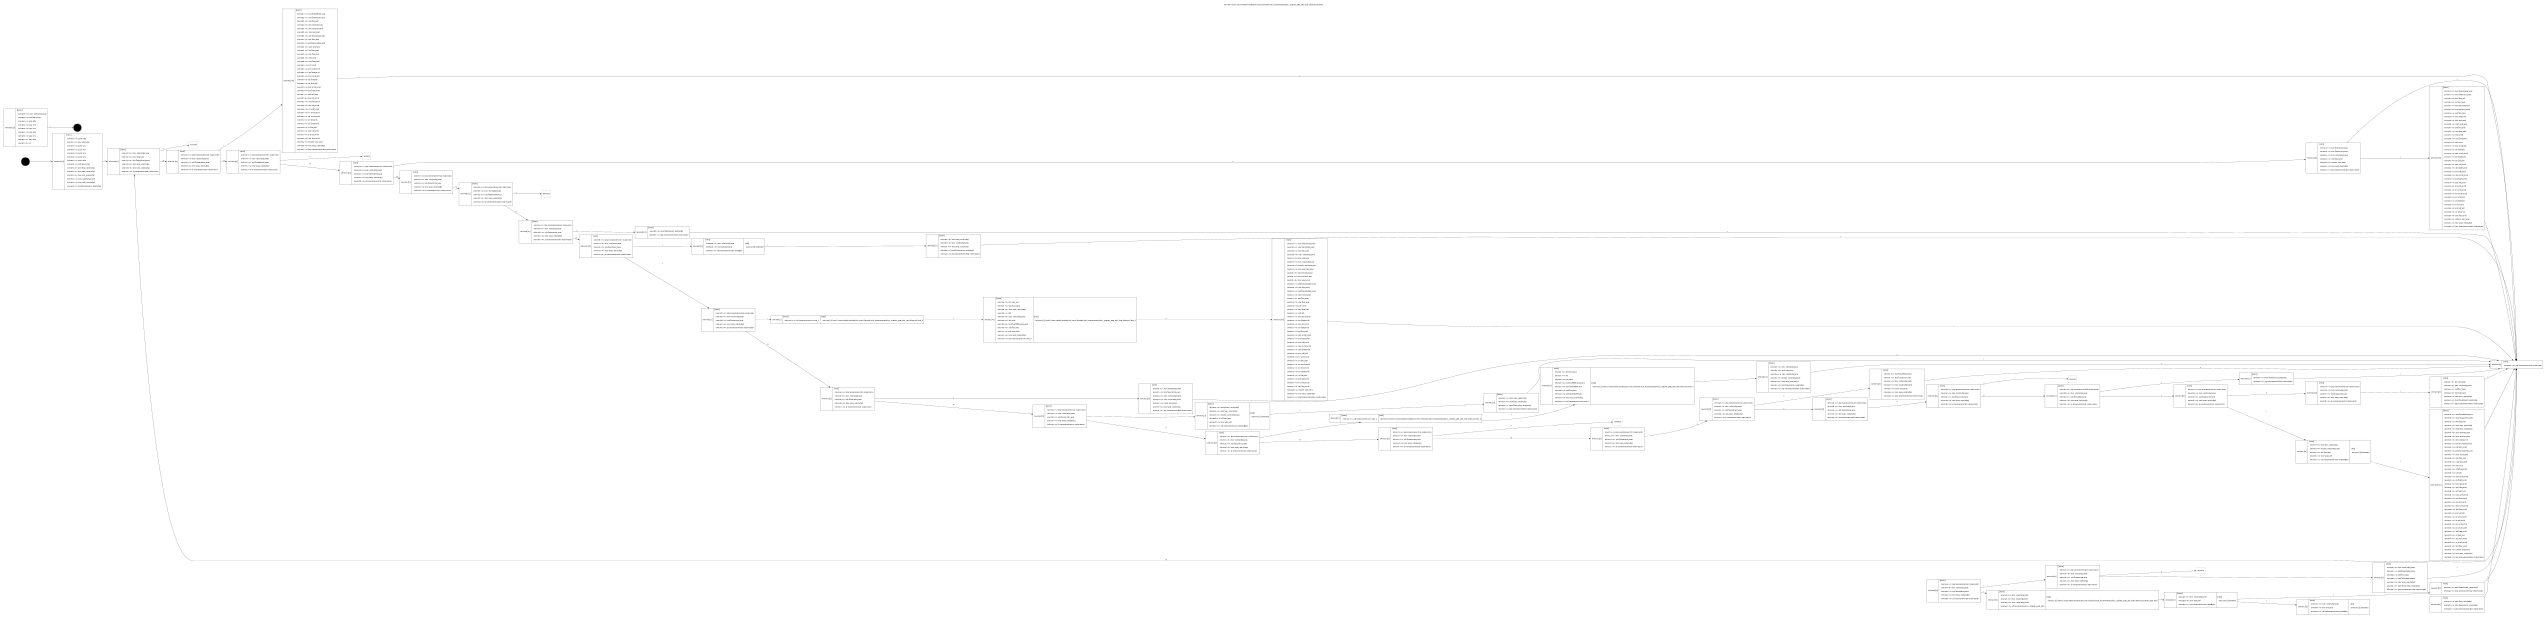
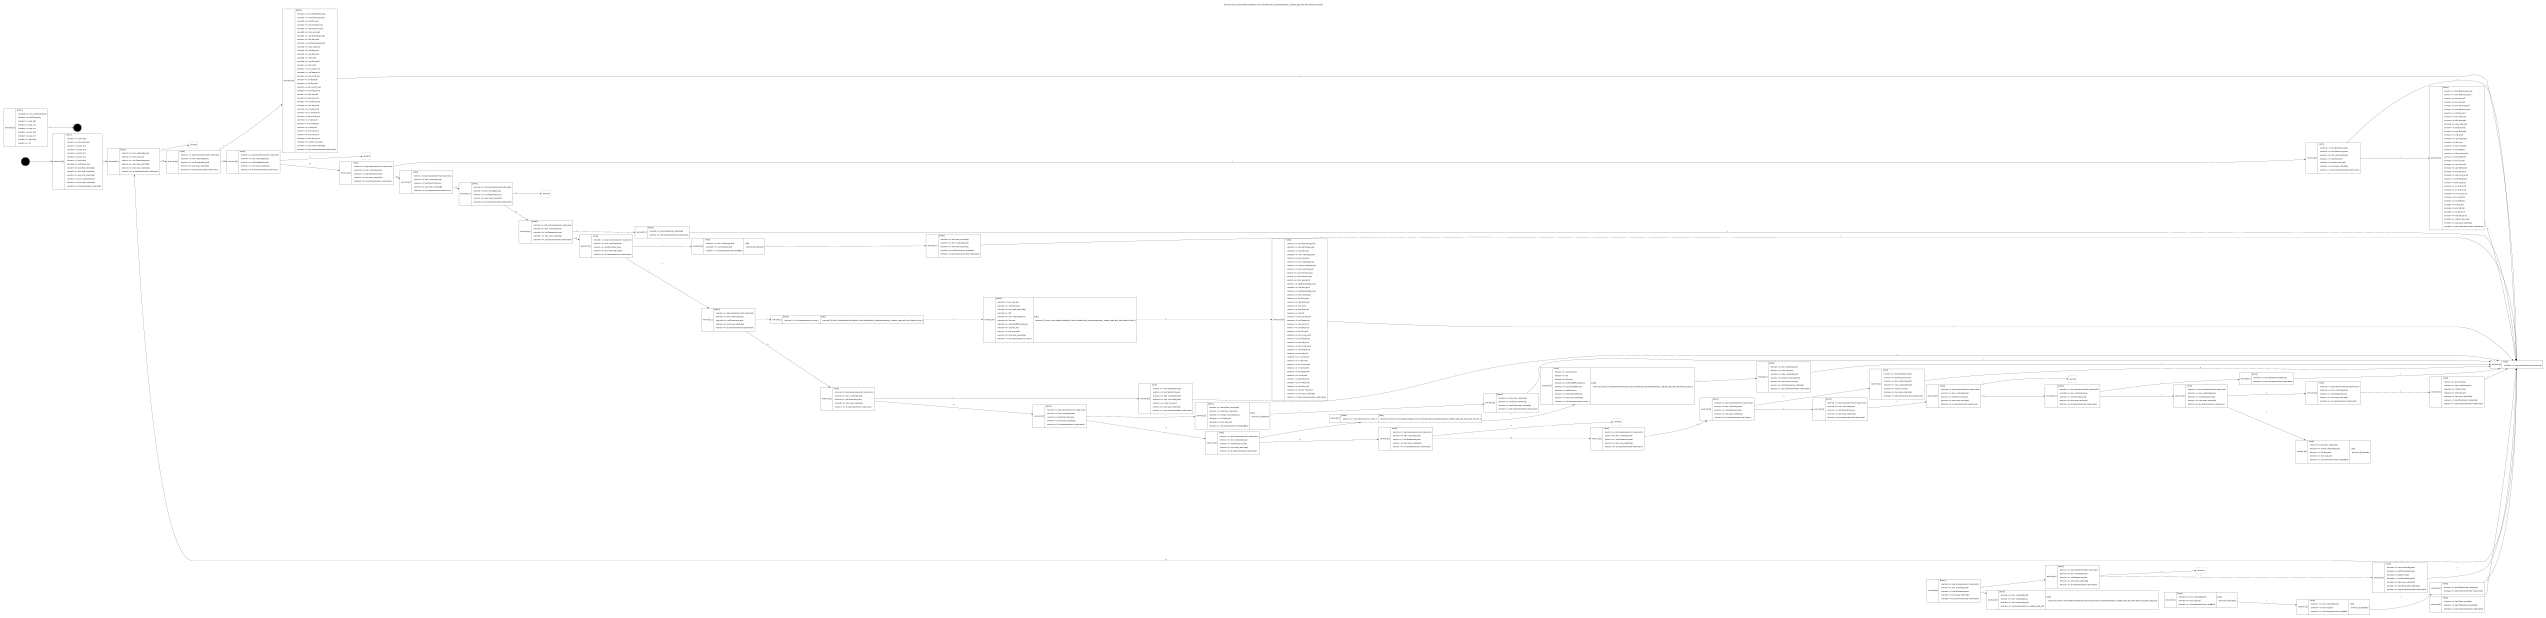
(2457, 485) -> none
(2333, 597) -> (2401, 607)
(2161, 600) -> none
